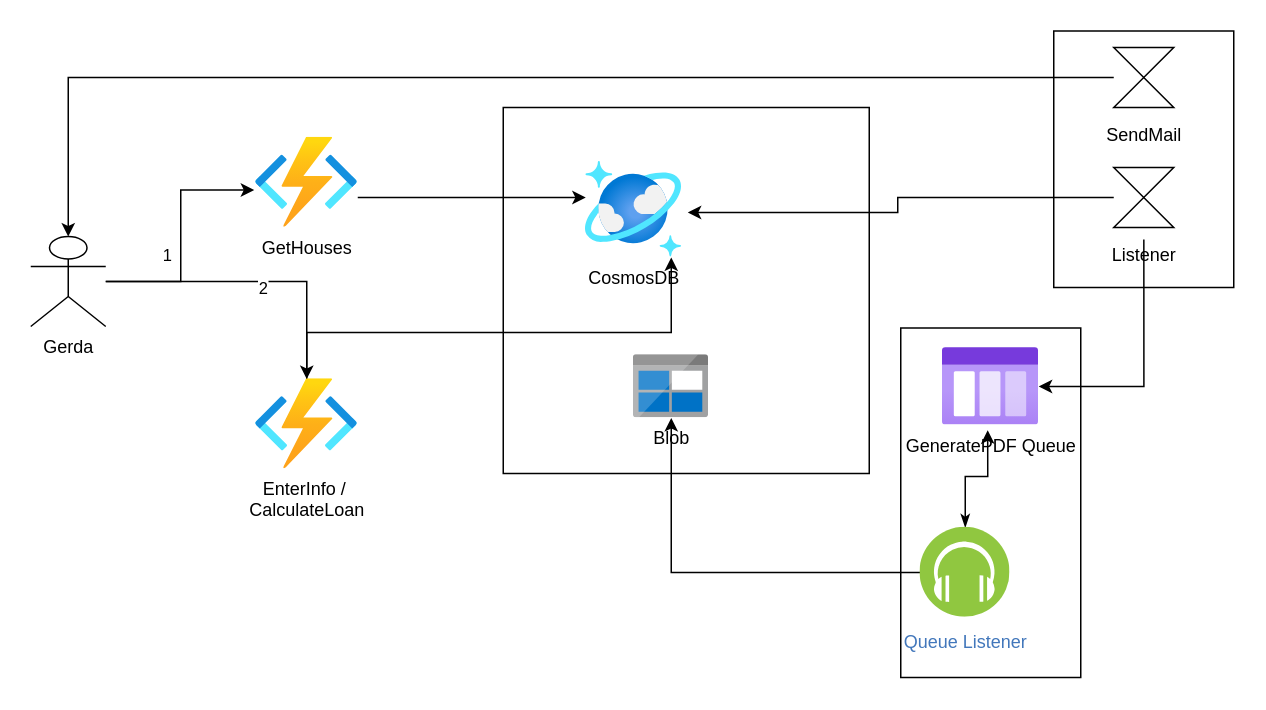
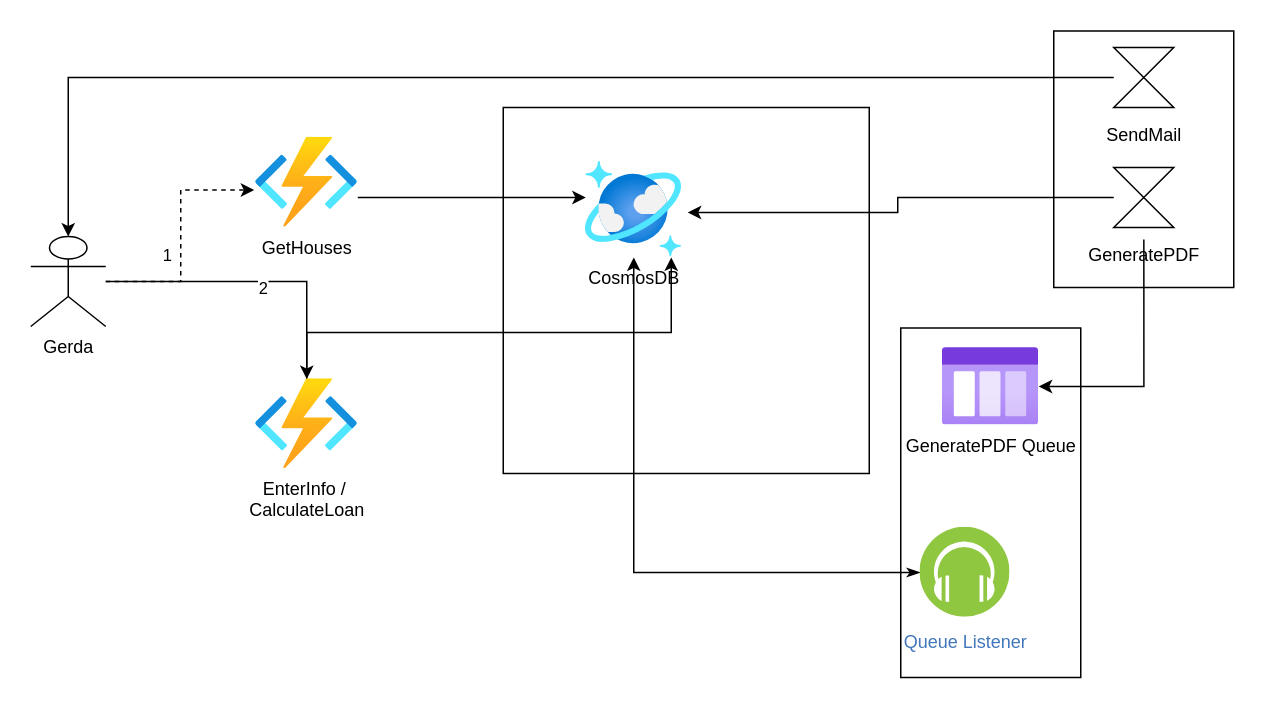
(181, 206) -> (181, 206)
(1145, 256) -> (1145, 256)
(671, 386) -> none
(973, 476) -> (634, 437)
(671, 499) -> none
